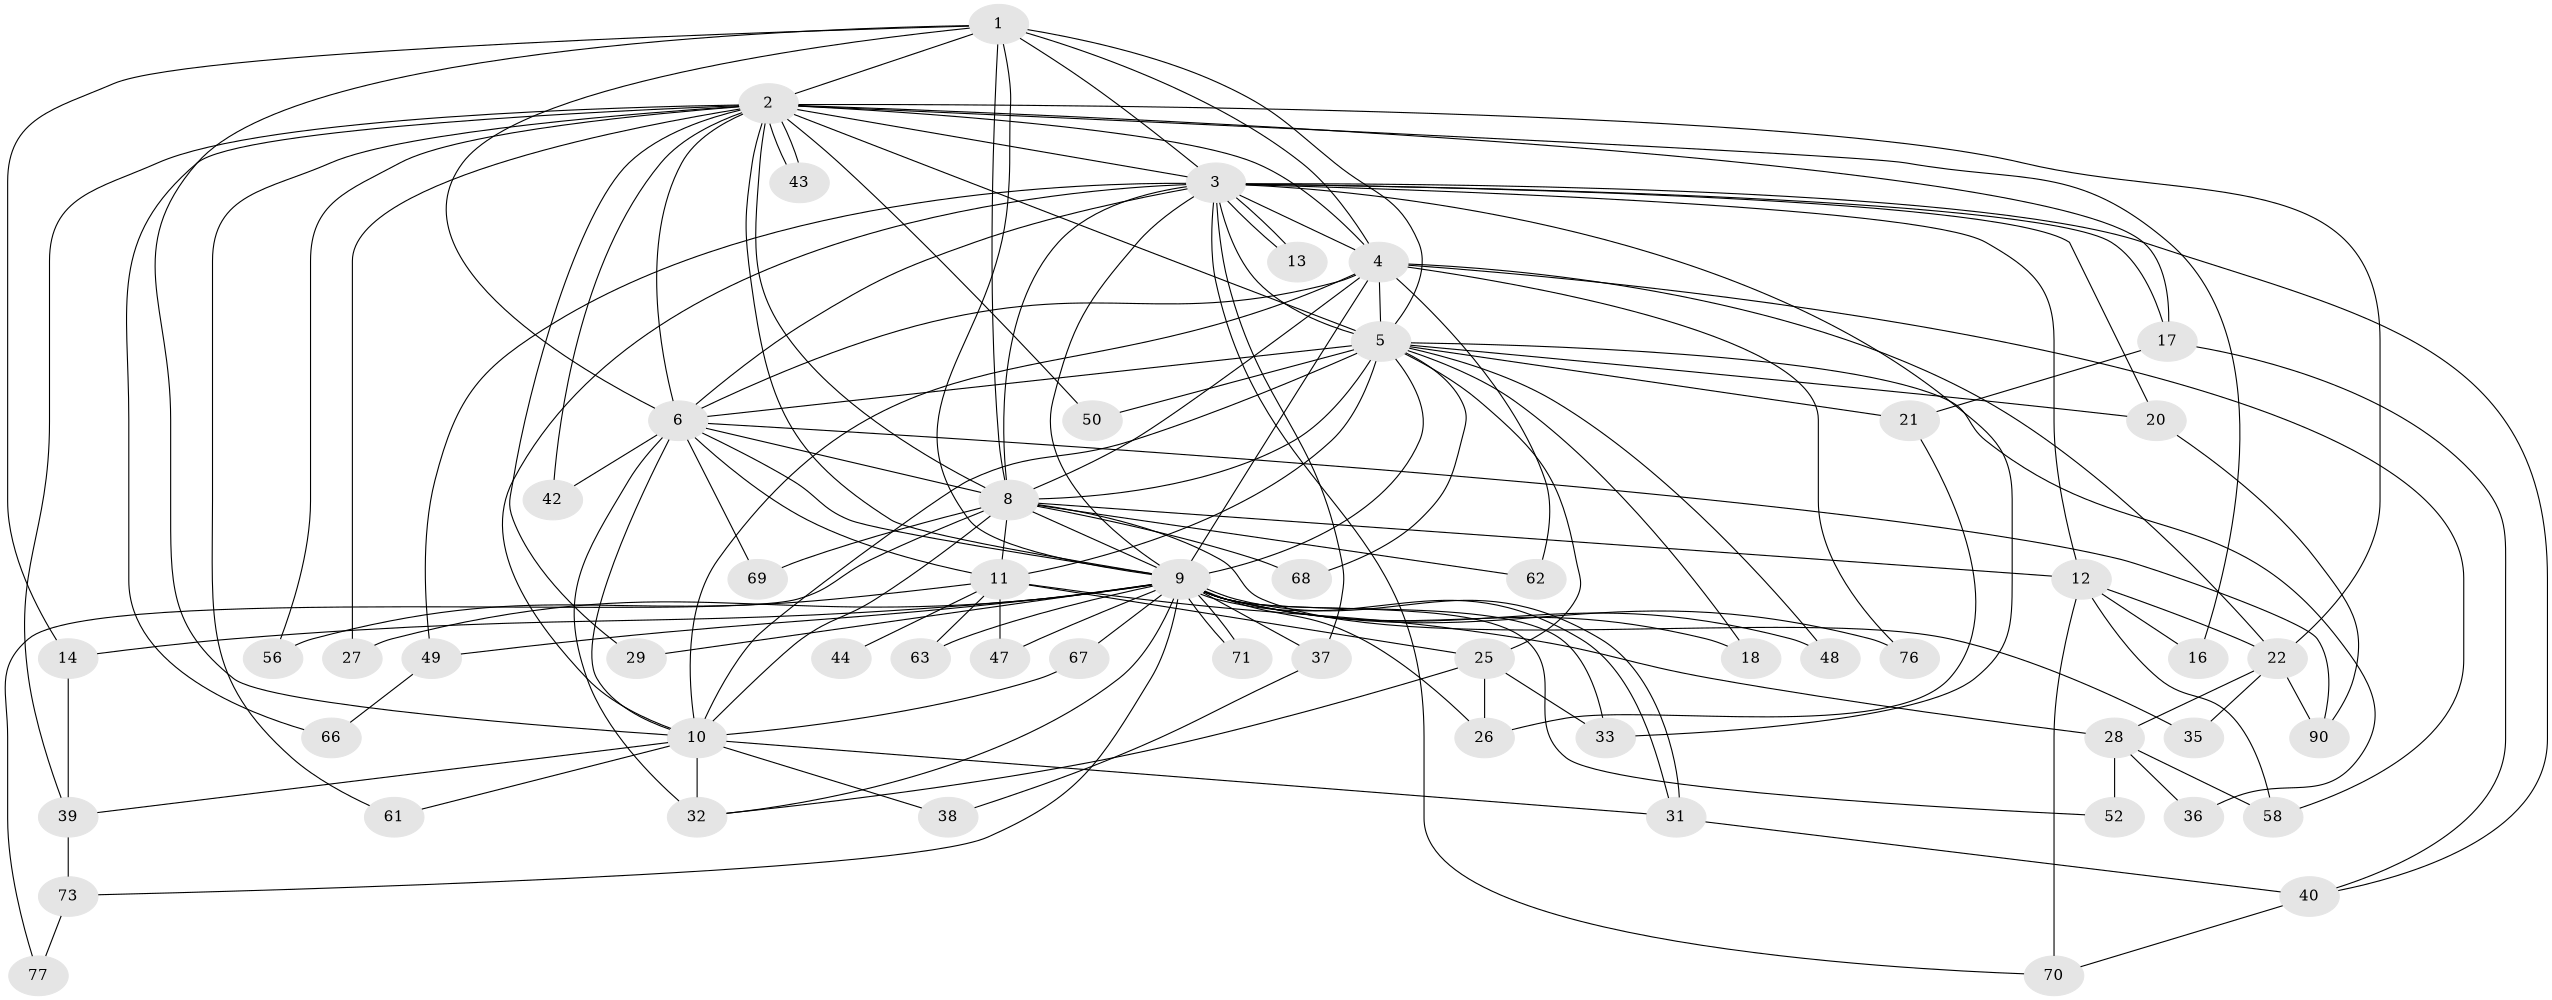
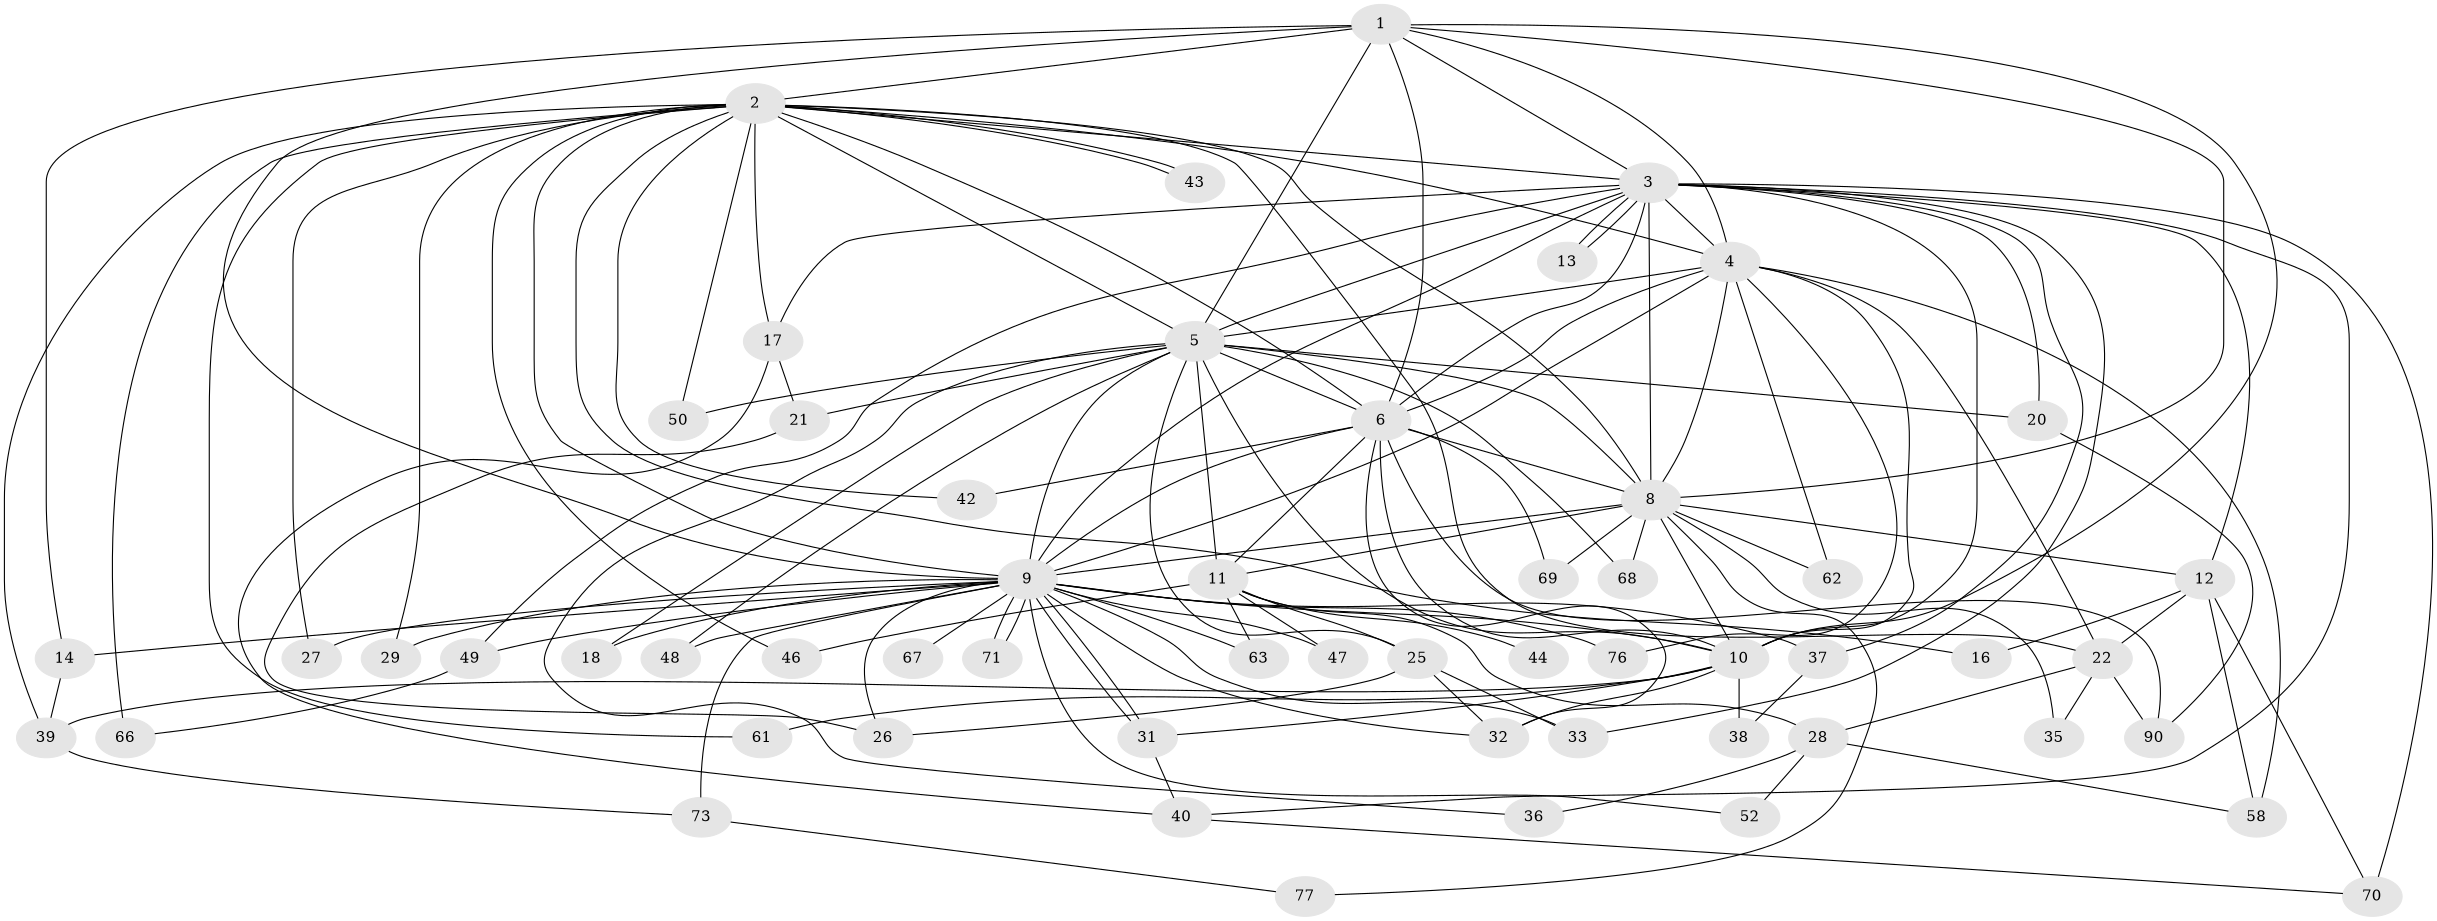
(273, 659) -> (792, 659)
(894, 713) -> (1549, 625)
